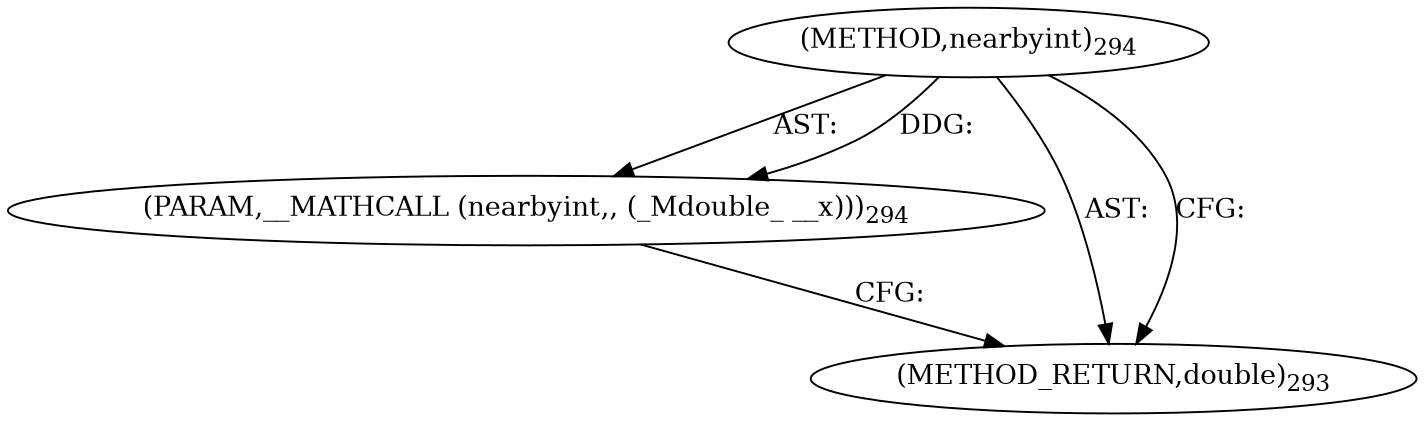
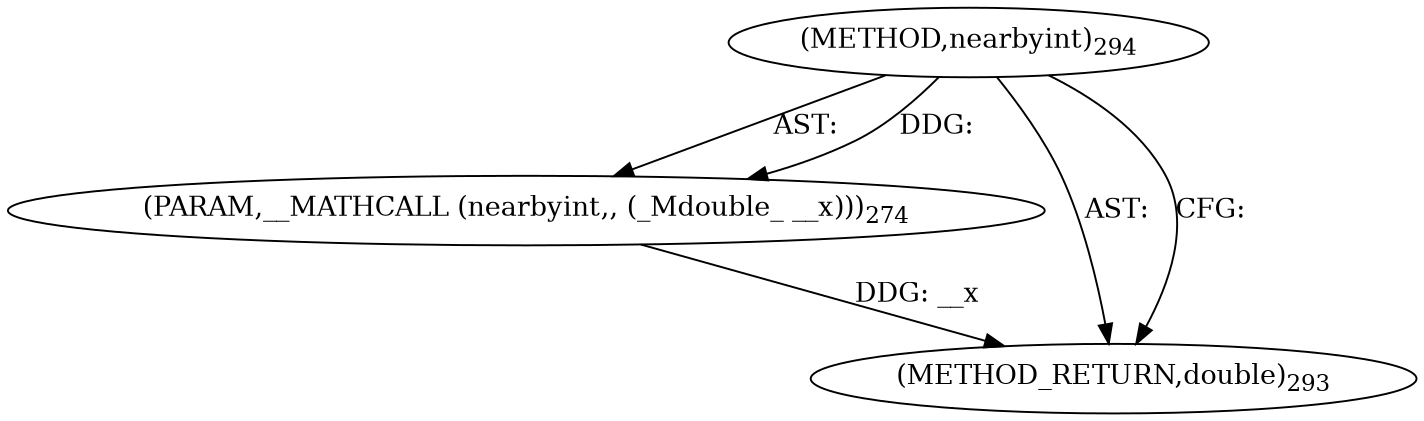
(888, 208) -> (888, 208)
(894, 295) -> (918, 295)
